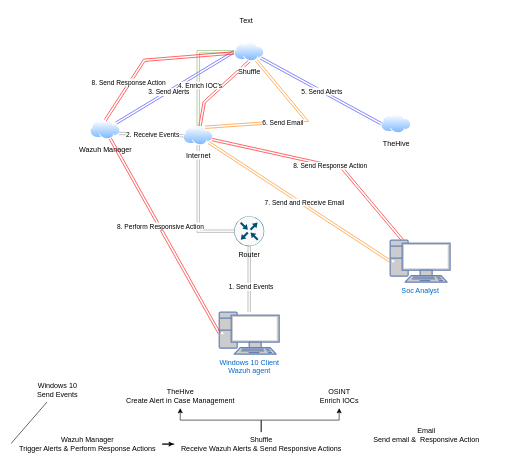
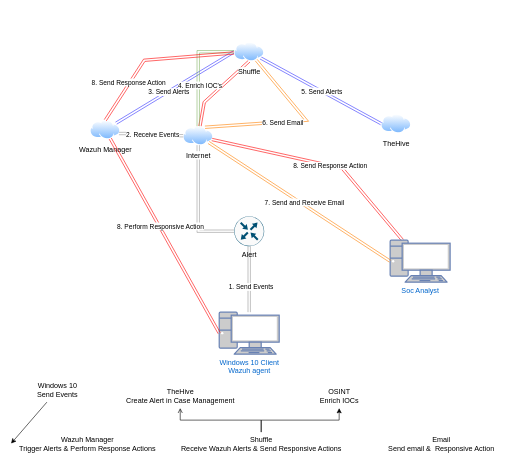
(246, 21) -> none
(250, 255) -> (250, 255)
(180, 413) -> (180, 412)
(426, 435) -> (441, 444)
(13, 441) -> (14, 440)
(171, 444) -> none
